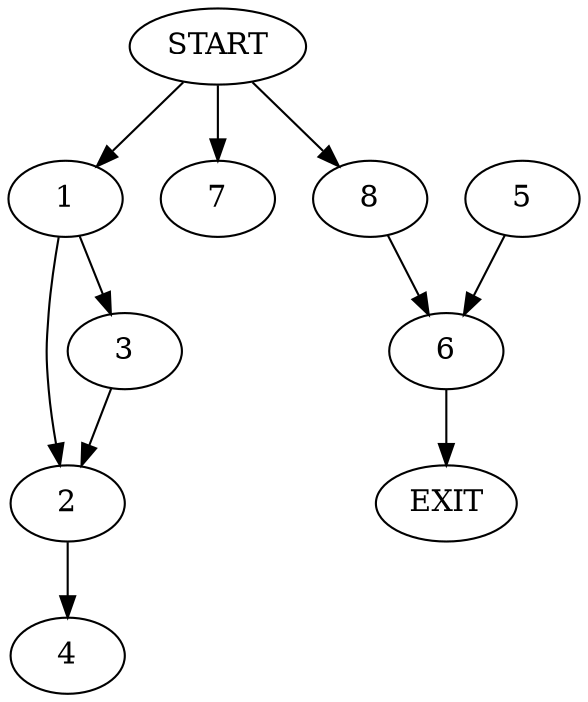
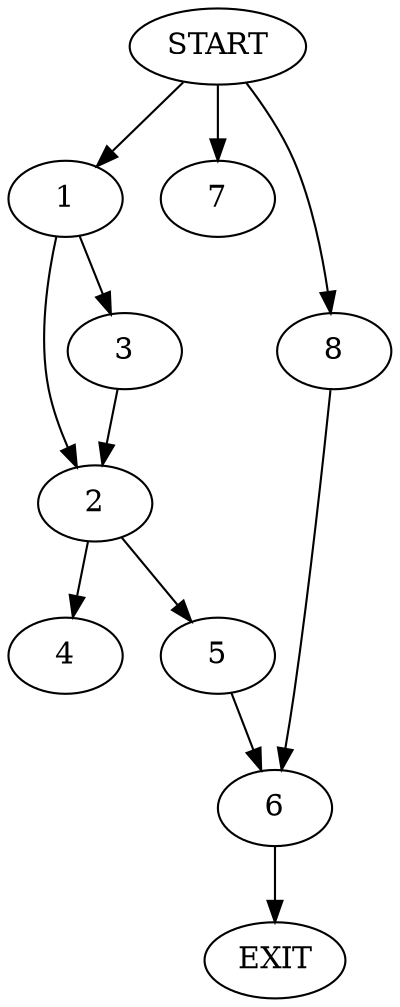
none -> (150, 571)
